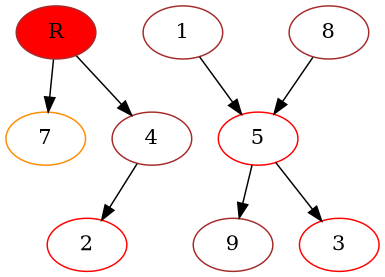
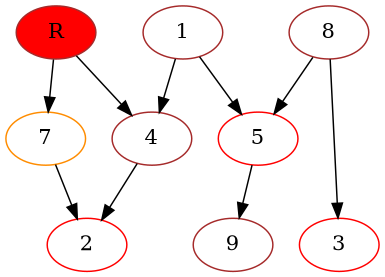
none -> (170, 79)
none -> (64, 185)
(294, 186) -> (334, 131)
